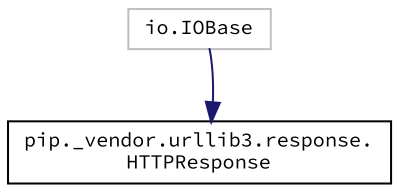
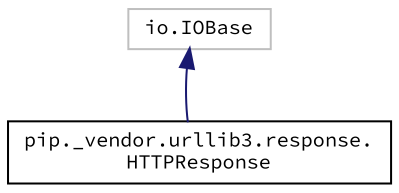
(213, 75) -> (186, 95)
